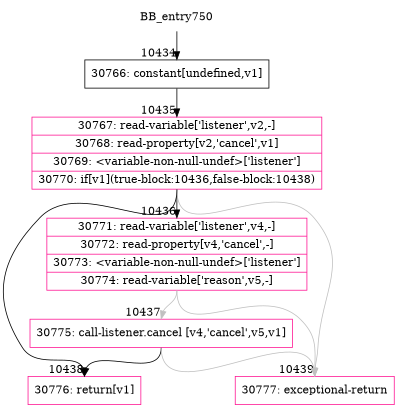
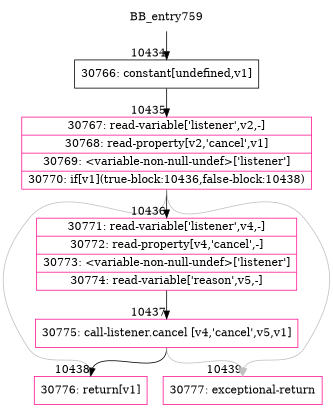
(177, 17) -> (167, 17)
(23, 239) -> (15, 239)
(172, 302) -> (167, 301)
(259, 306) -> none
